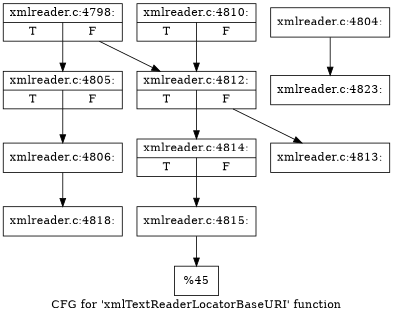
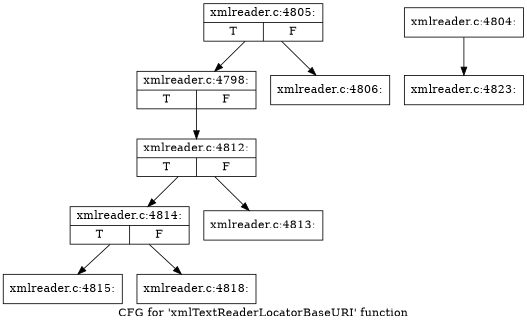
(196, 22) -> none
(63, 52) -> (233, 53)
(63, 185) -> (162, 257)
(196, 281) -> none
